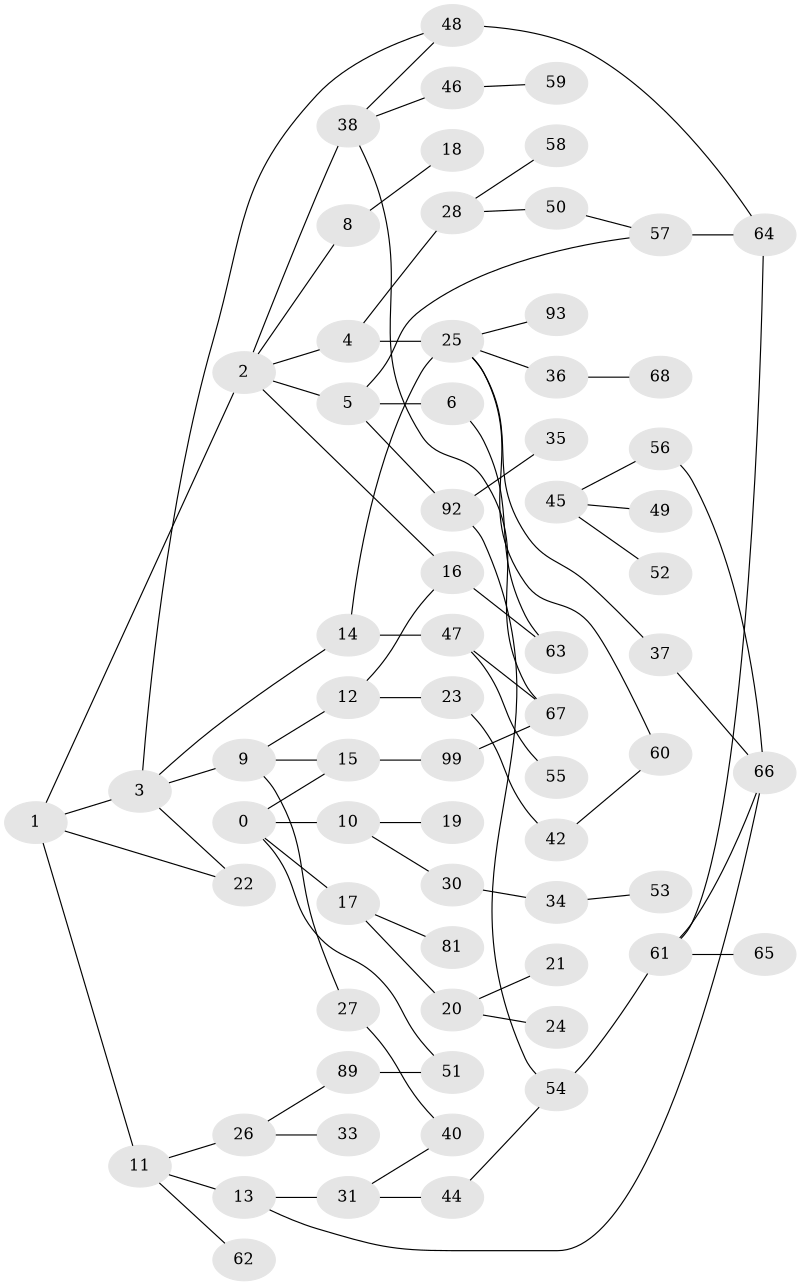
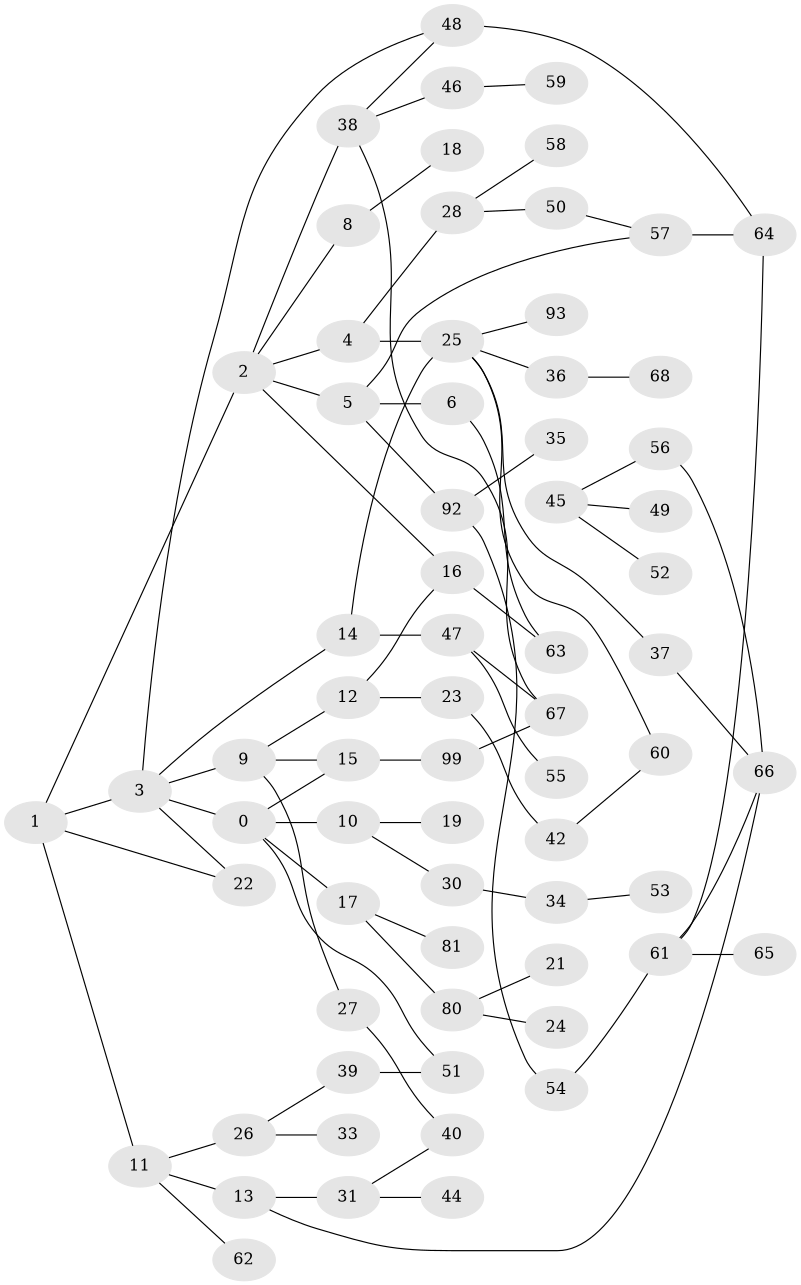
none -> (192, 807)
(452, 1010) -> (452, 1010)
(348, 1072) -> (348, 1072)
(505, 1144) -> none
